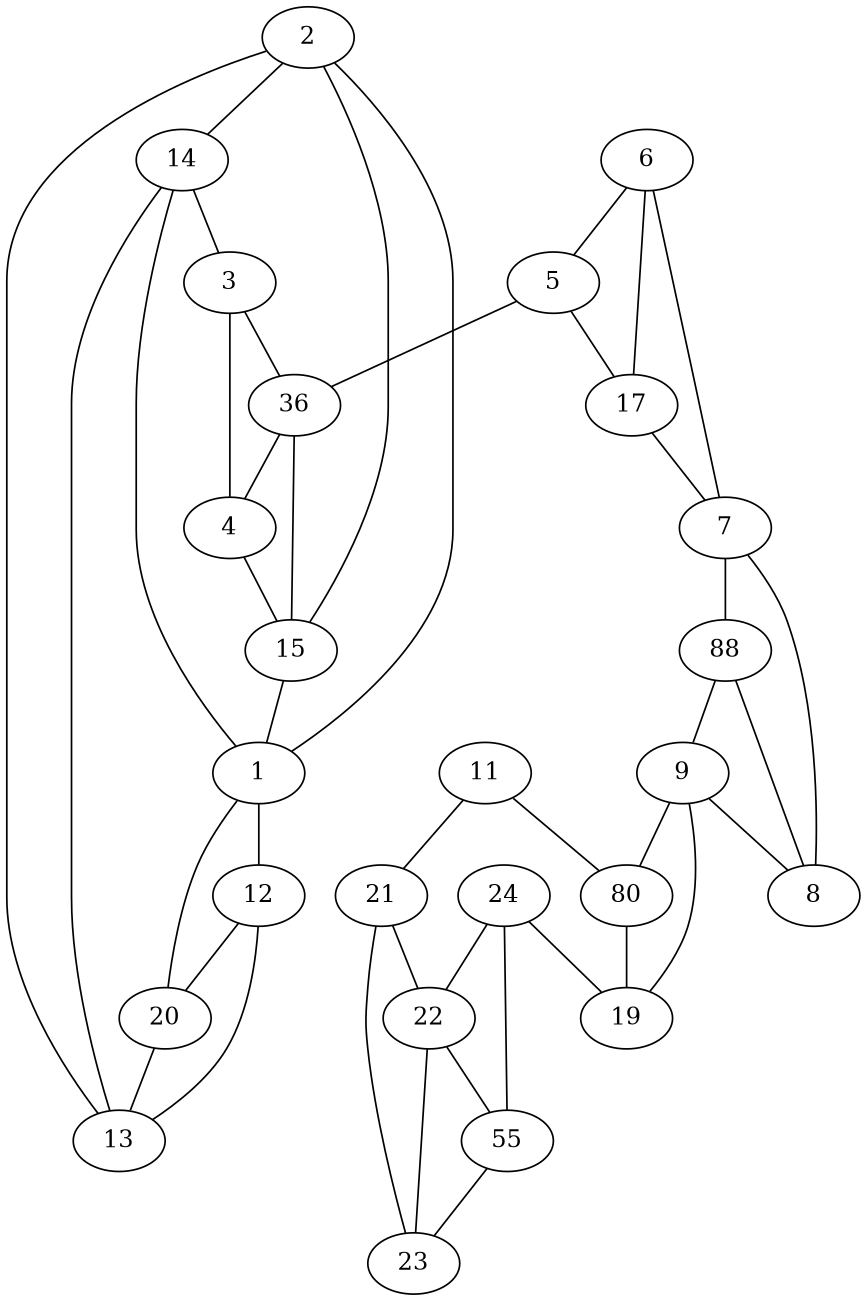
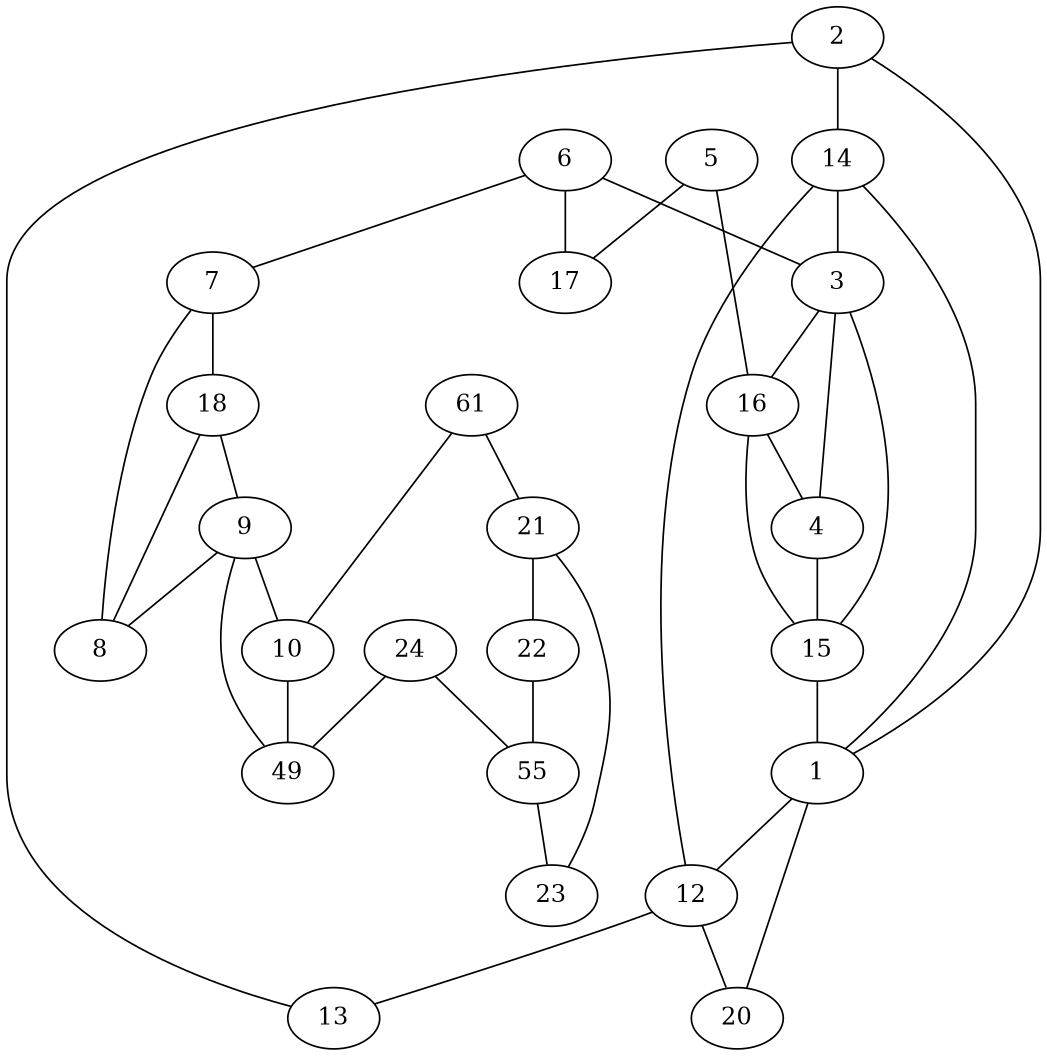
(600, 221) -> (702, 221)
(388, 347) -> (887, 471)
(295, 405) -> (753, 405)
(679, 467) -> none
(72, 640) -> (666, 506)
(725, 650) -> (213, 405)
(485, 773) -> (472, 405)
(627, 896) -> (288, 650)
(467, 957) -> none
(627, 1018) -> (288, 773)
(142, 1079) -> none
(421, 1141) -> none
